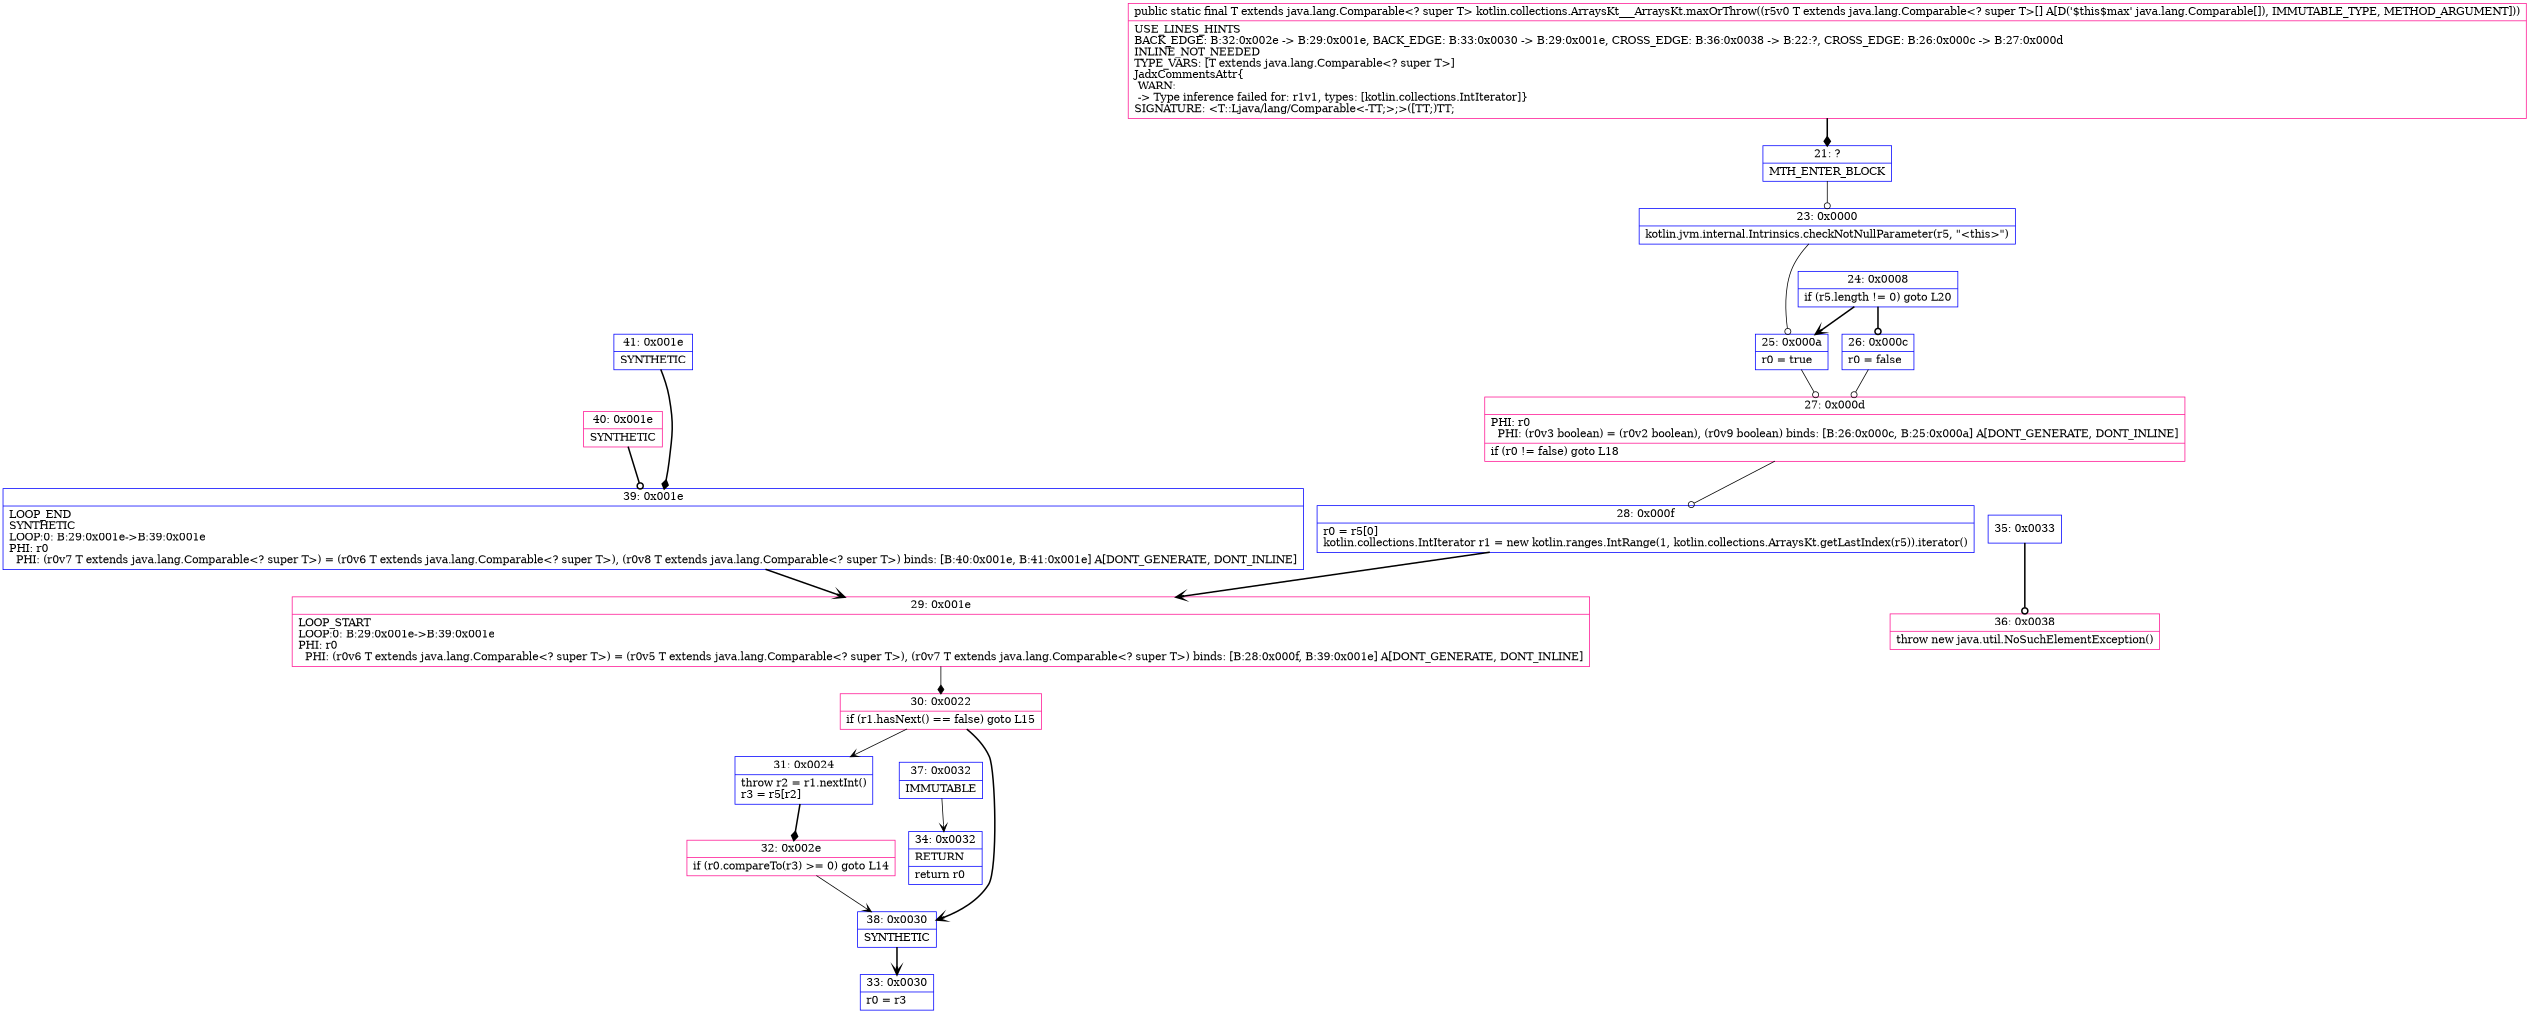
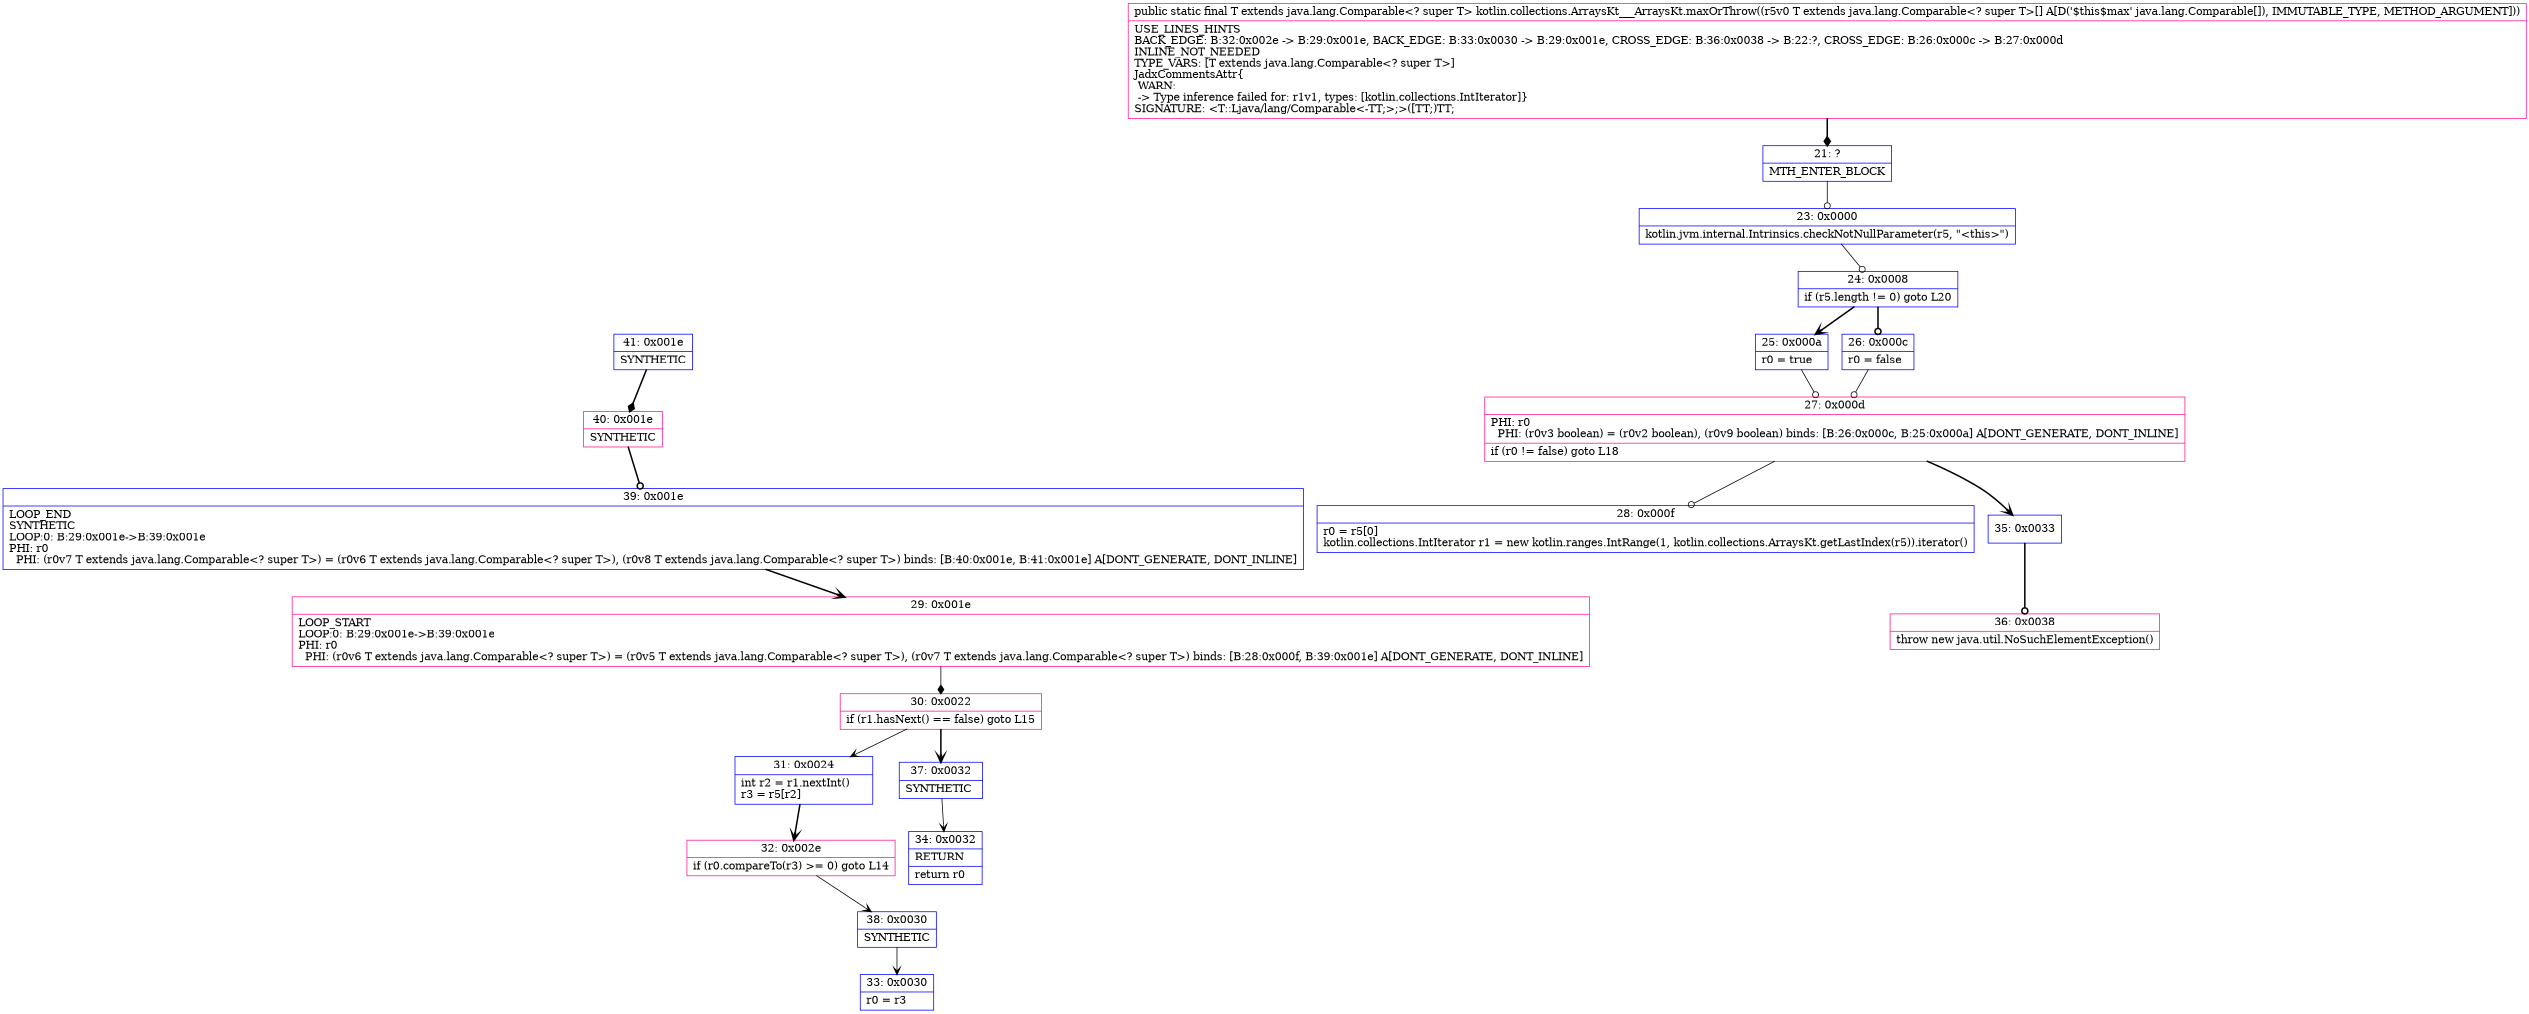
(1788, 283) -> (1851, 255)
(672, 424) -> (640, 386)
none -> (1969, 482)
(1337, 574) -> none
(804, 783) -> (796, 783)
(941, 789) -> (939, 789)
(798, 818) -> (798, 818)
(995, 831) -> (941, 742)
(897, 957) -> (897, 957)
